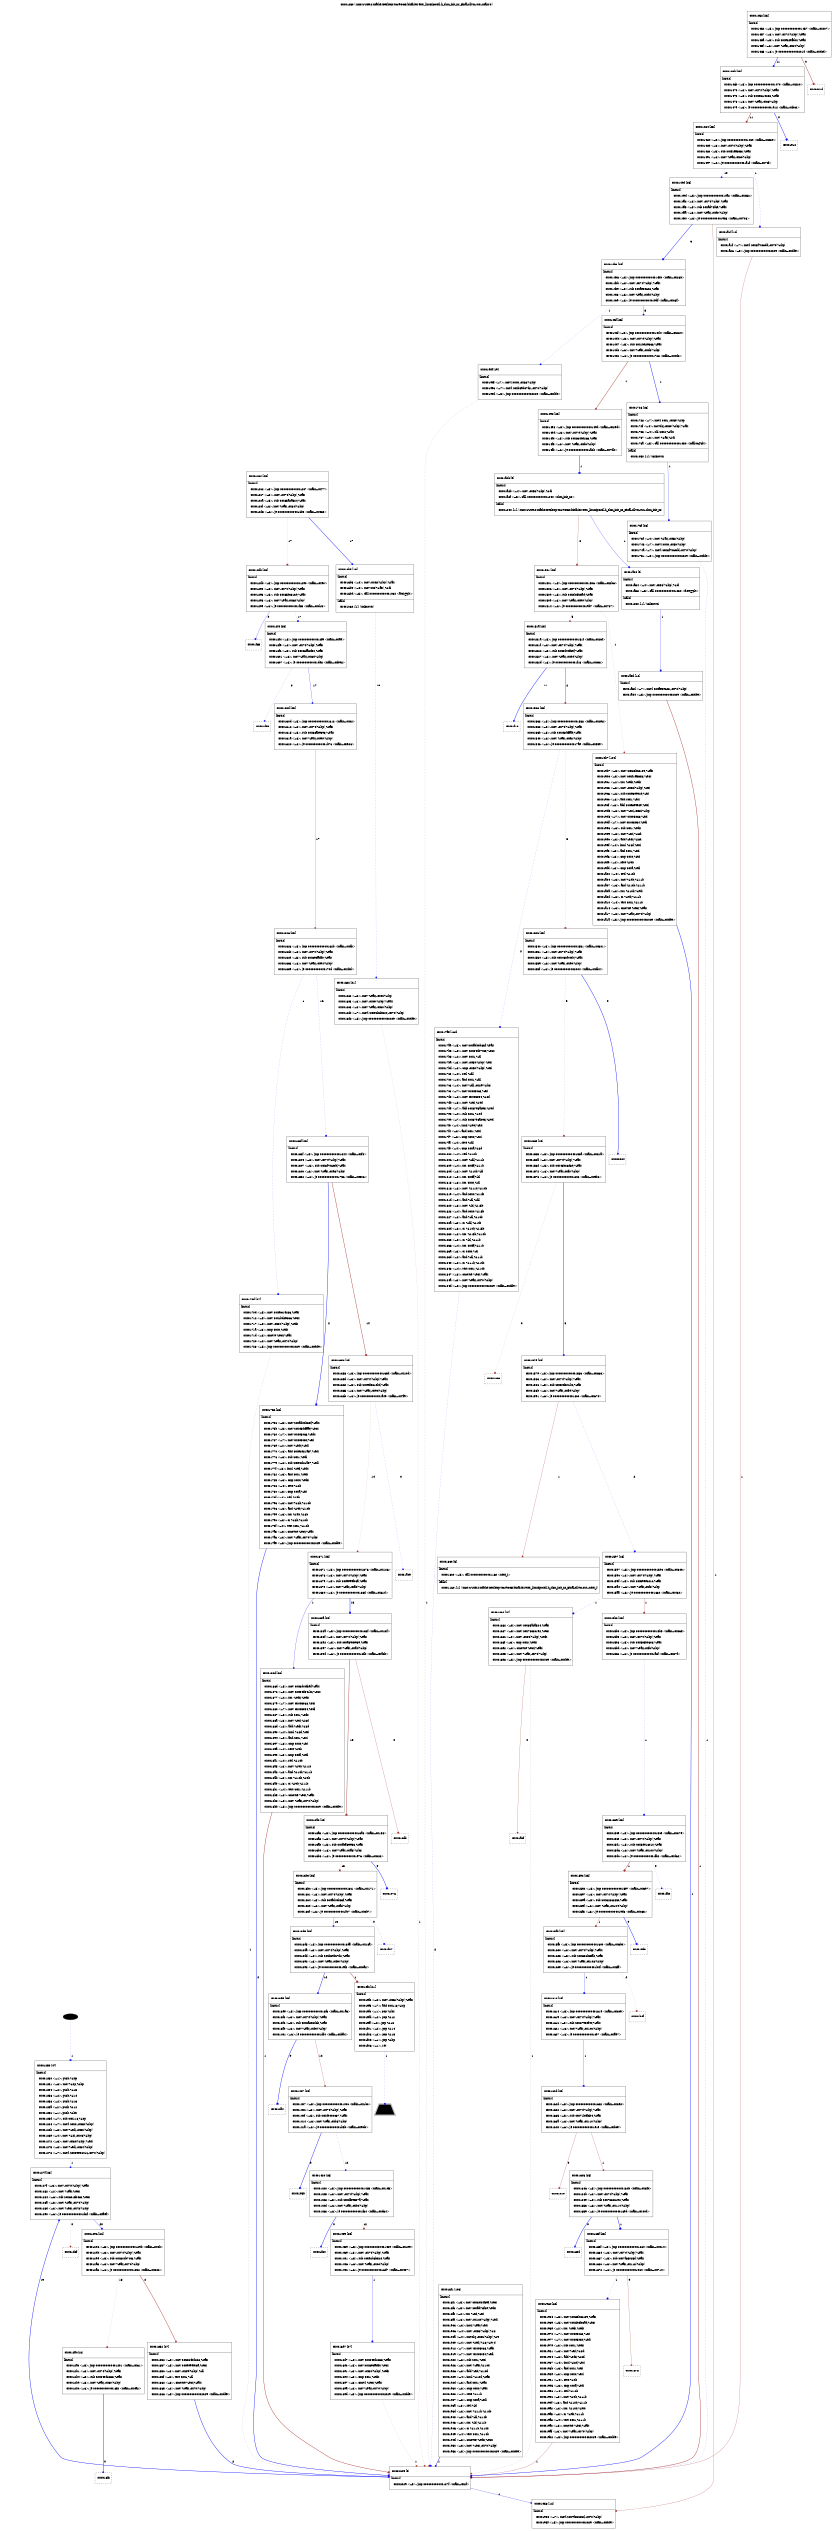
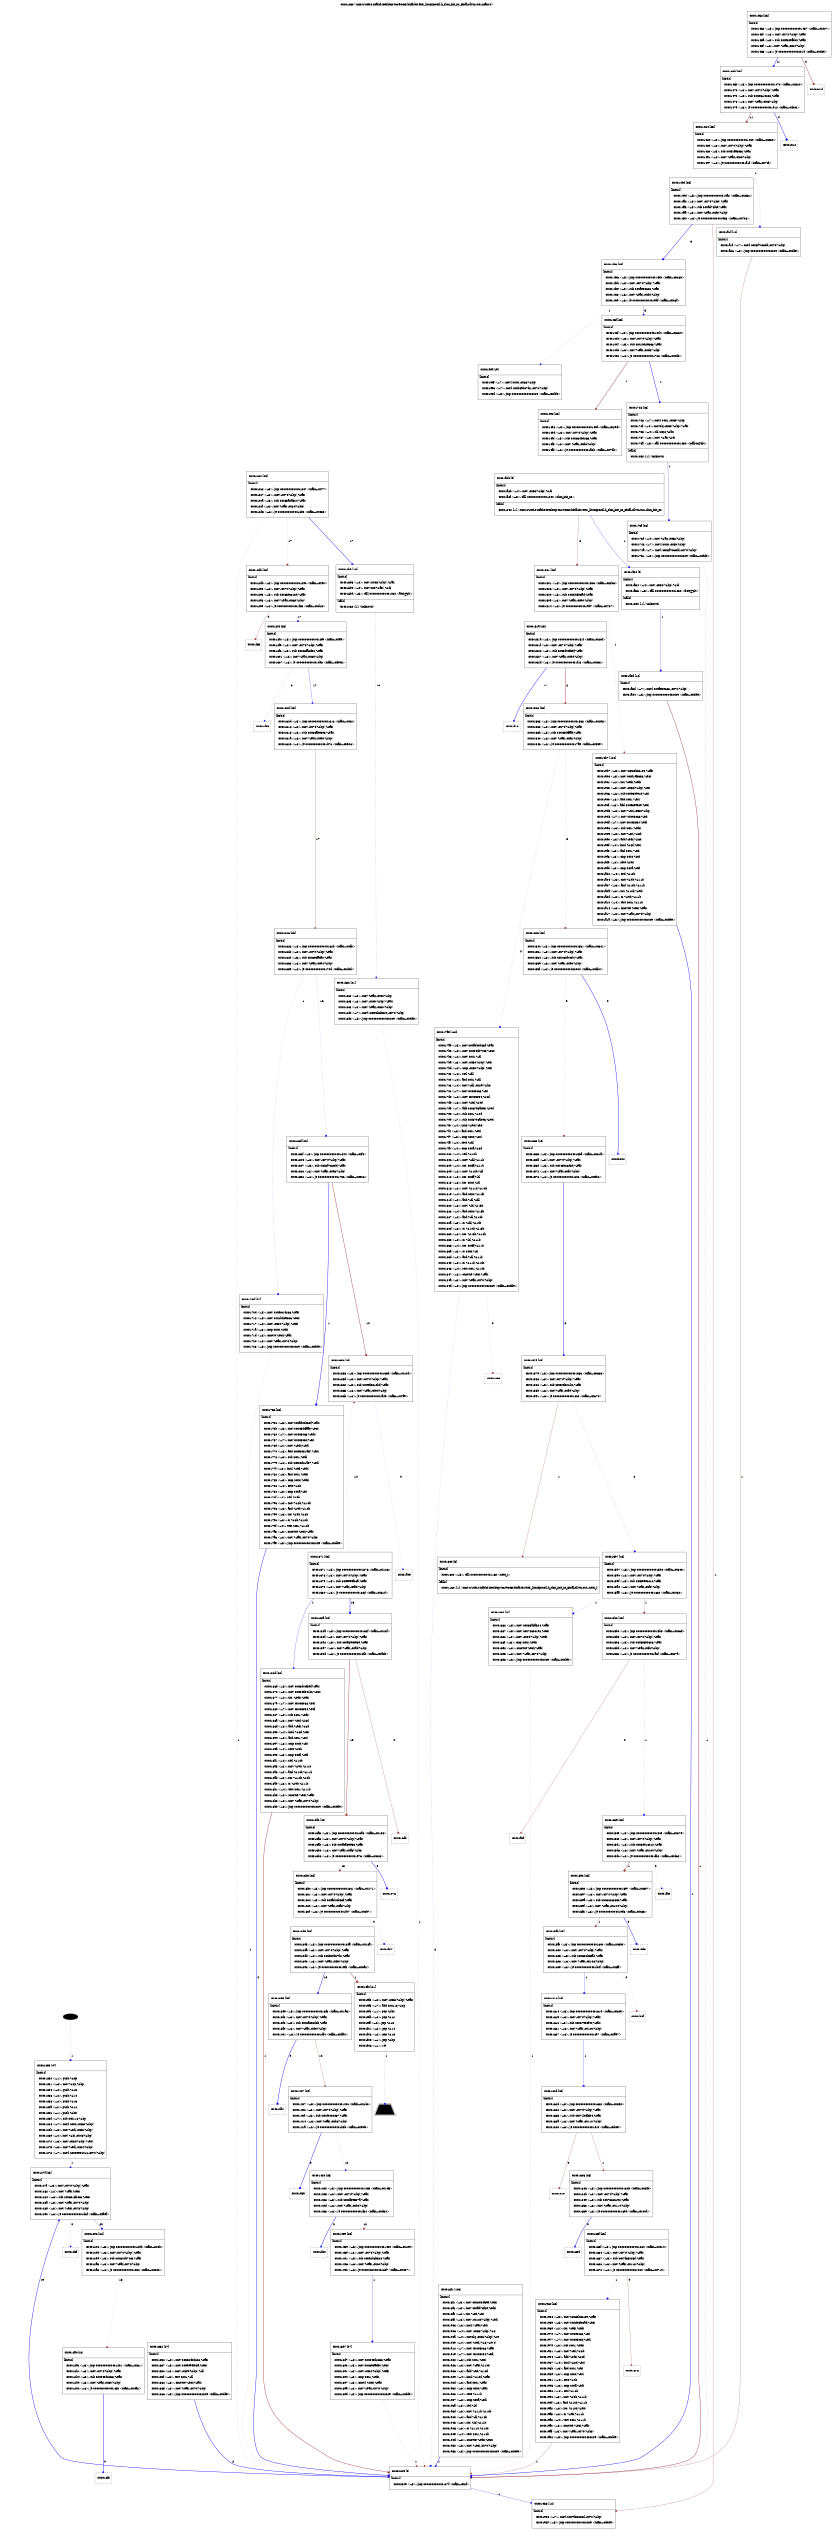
(724, 173) -> none
(580, 464) -> none
(571, 616) -> none
(262, 624) -> (262, 624)
(526, 1277) -> (490, 1331)
(328, 1323) -> (328, 1323)
(425, 1420) -> (237, 1556)
(367, 1476) -> (347, 1477)
(520, 1748) -> (576, 1746)
(334, 1921) -> none
(619, 2222) -> none
(71, 2233) -> (71, 2233)
(159, 2307) -> none
